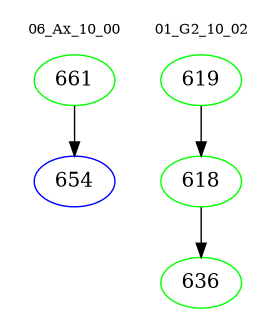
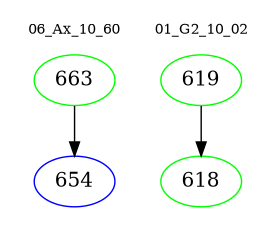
(75, 30) -> (75, 30)
(75, 80) -> (75, 80)
(201, 283) -> none
